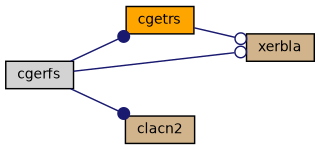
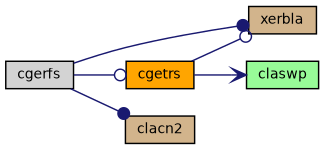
(95, 50) -> (94, 75)
(154, 62) -> (155, 41)
none -> (283, 75)
